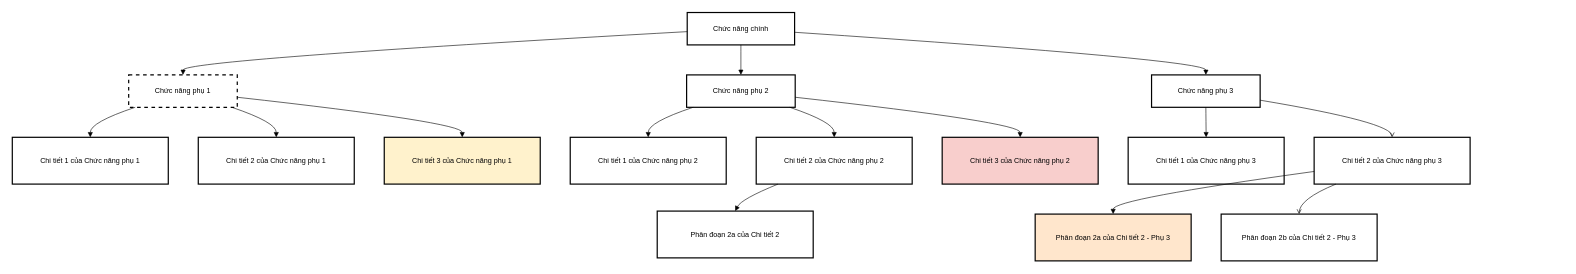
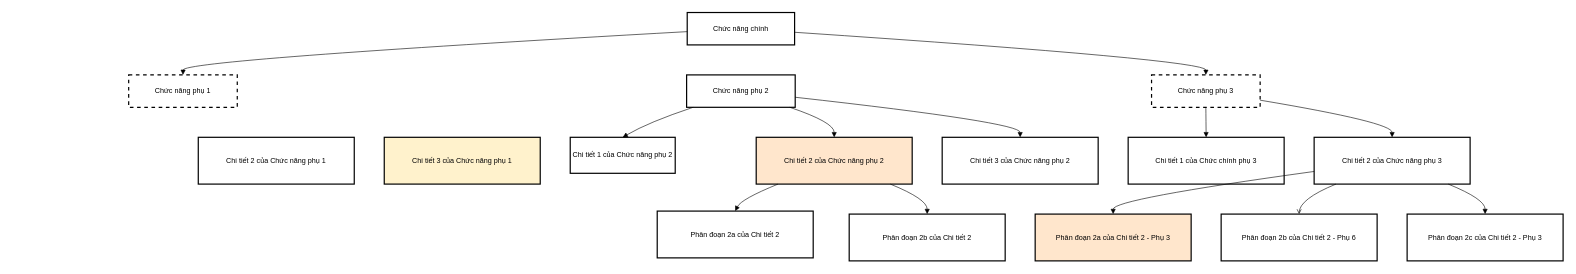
(741, 69) -> none
(1206, 91) -> (1206, 91)
(350, 110) -> none
(245, 112) -> none
(112, 116) -> none
(1376, 125) -> (1375, 123)
(90, 161) -> none
(648, 161) -> (623, 155)
(834, 161) -> (834, 161)
(1020, 161) -> (1020, 161)
(1206, 161) -> (1206, 161)
none -> (911, 194)
none -> (1469, 194)
none -> (927, 237)
(1299, 237) -> (1299, 237)
none -> (1485, 237)
